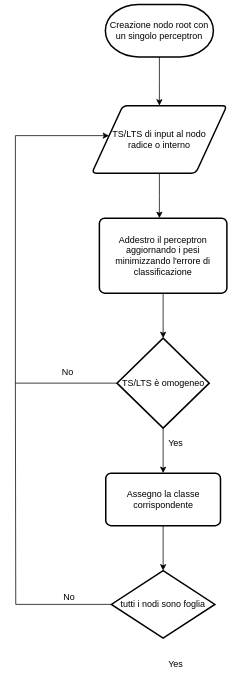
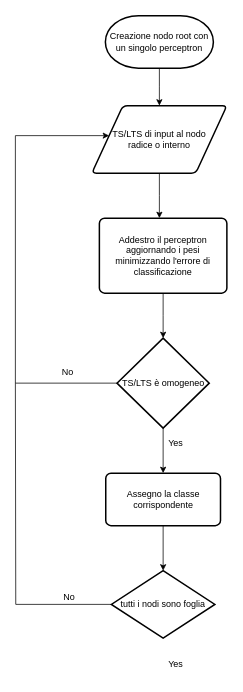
(159, 30) -> (159, 42)
